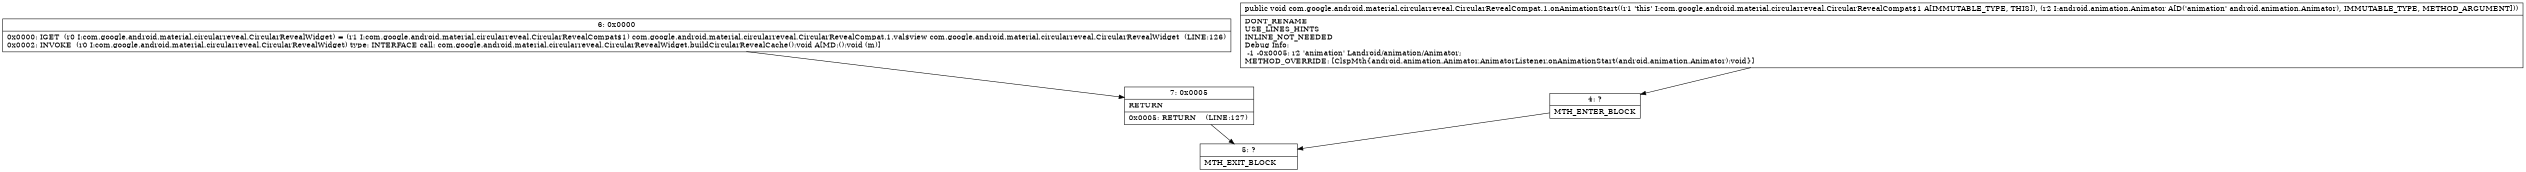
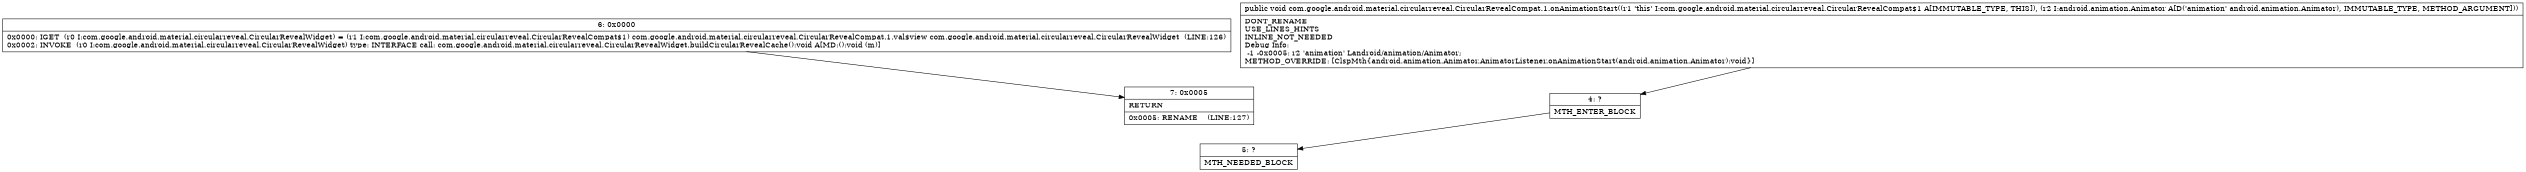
(1188, 118) -> (1189, 118)
(1220, 133) -> none
(1240, 163) -> (1249, 163)
